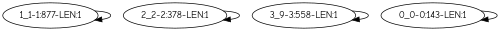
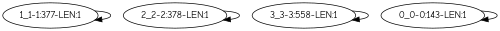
(50, 15) -> (50, 15)
(304, 15) -> (304, 15)
